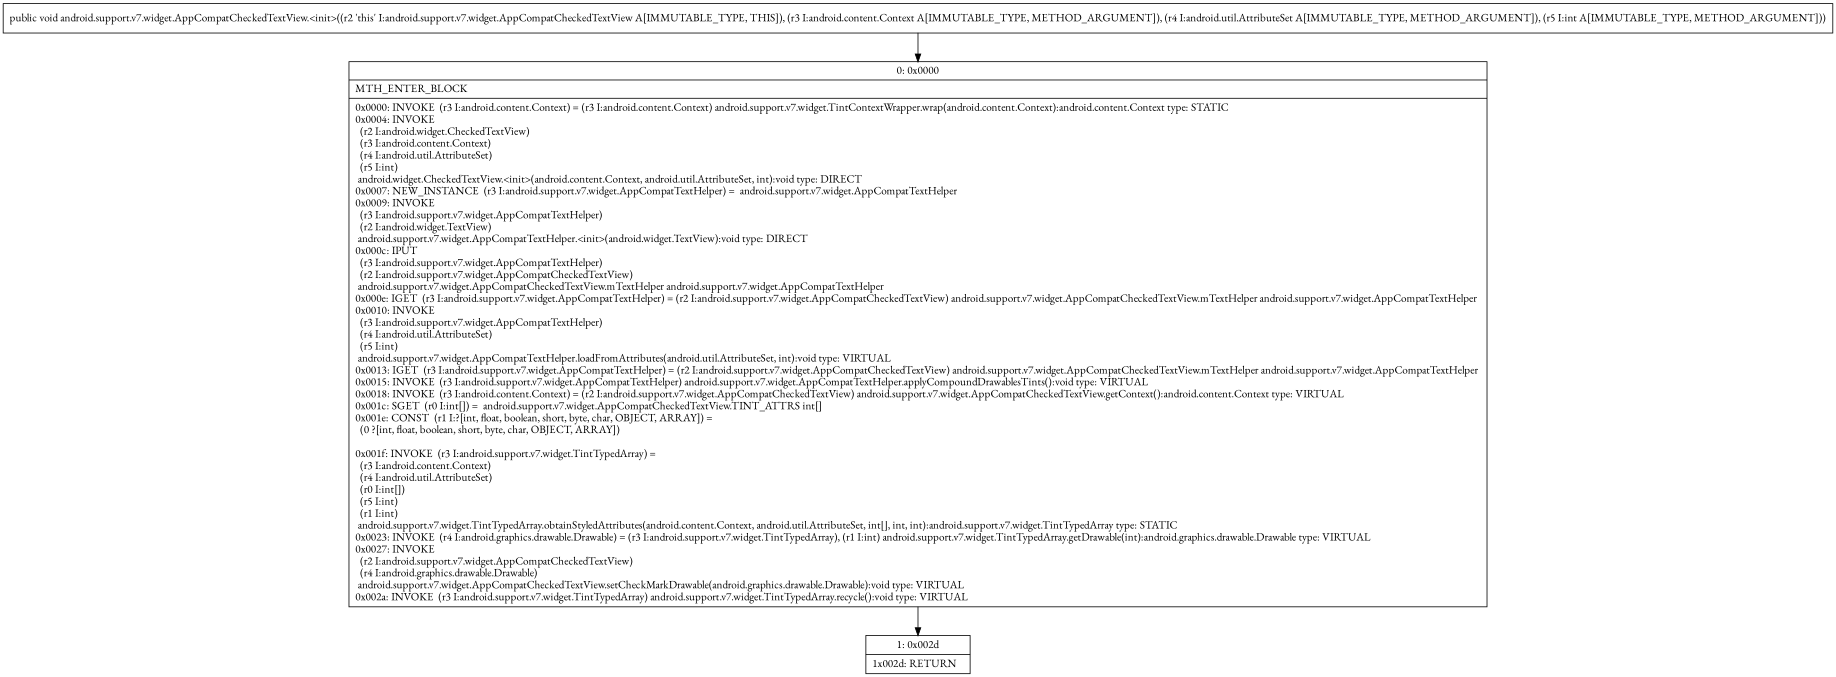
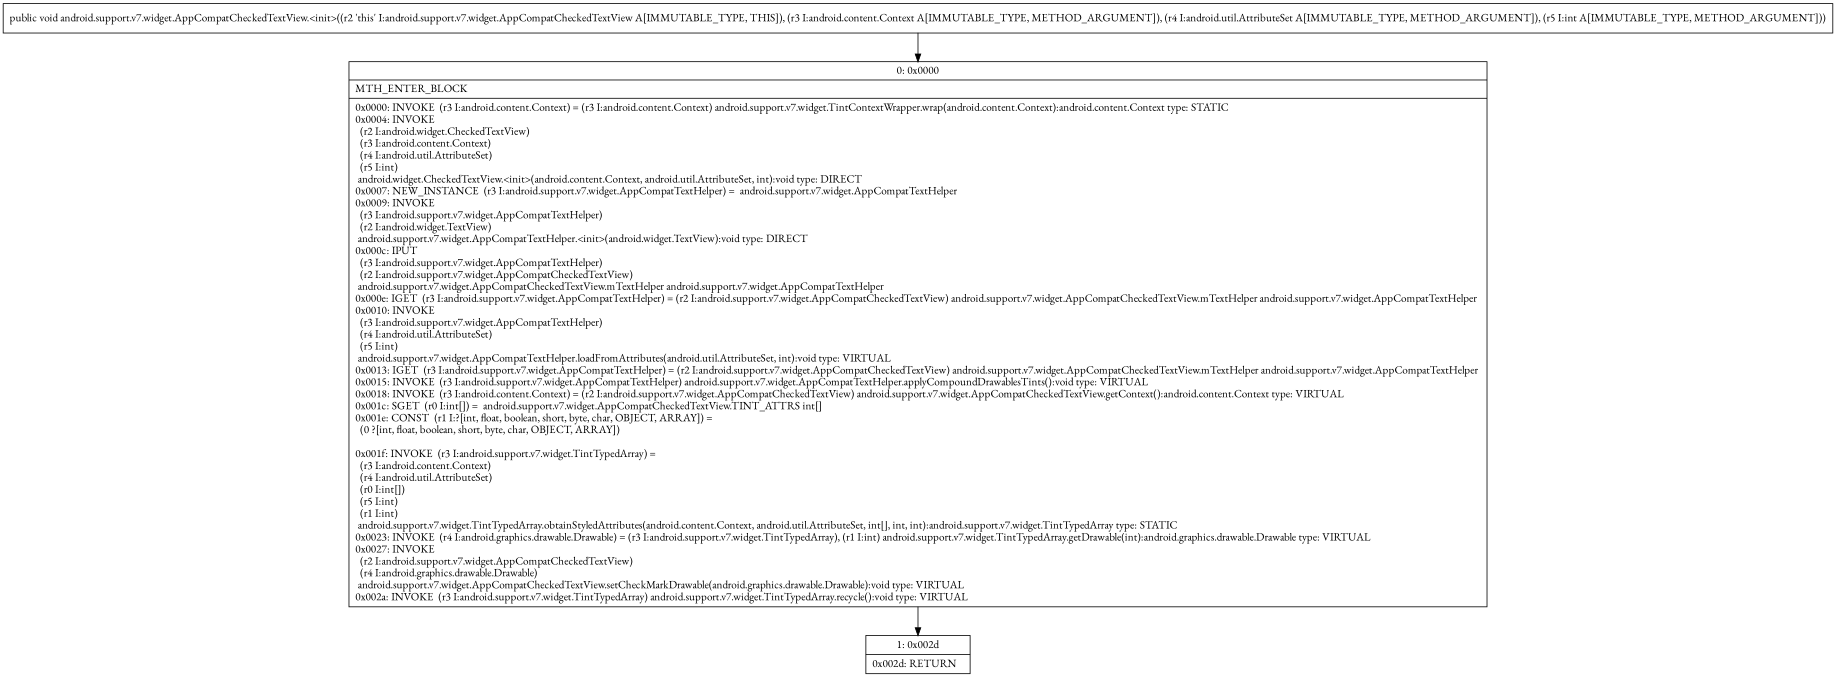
(918, 664) -> (918, 664)
